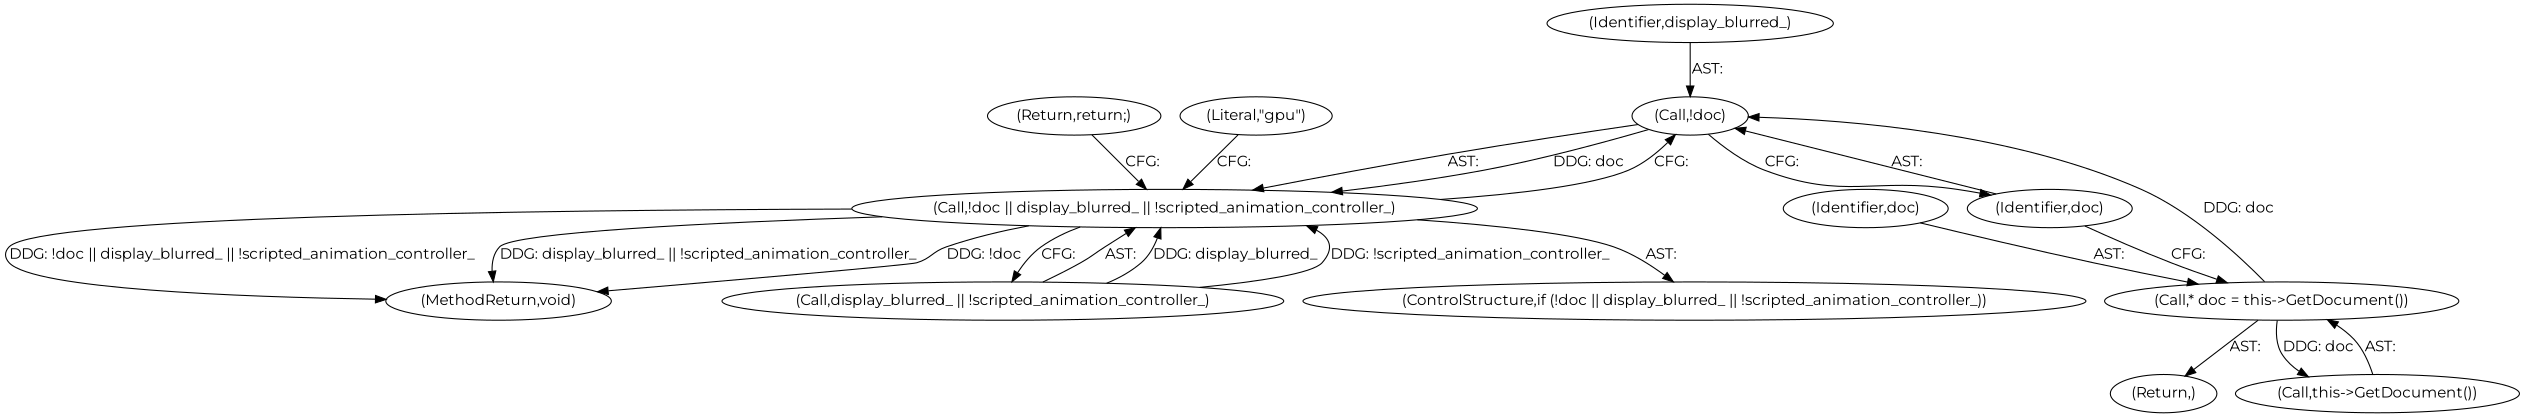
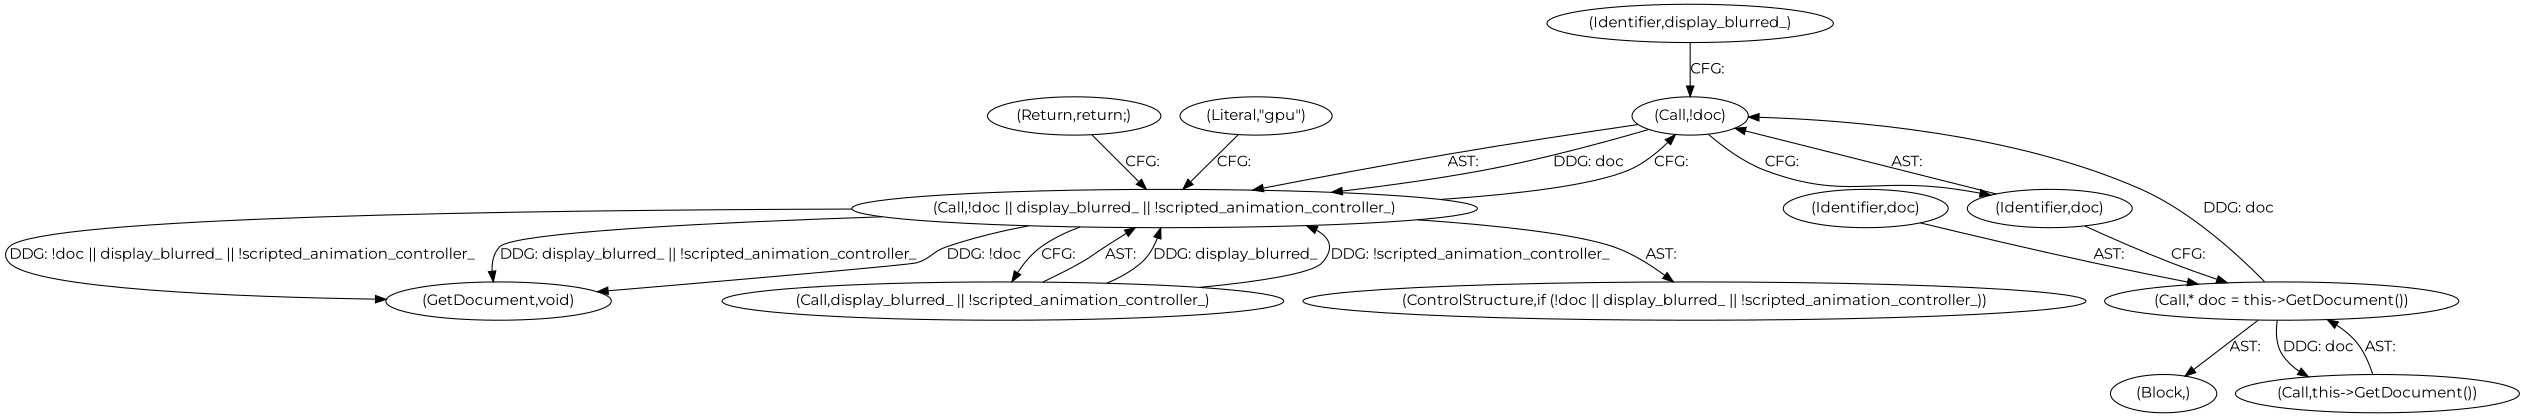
(1710, 70) -> (1710, 70)
(499, 301) -> (499, 301)
(2164, 394) -> (2164, 394)
